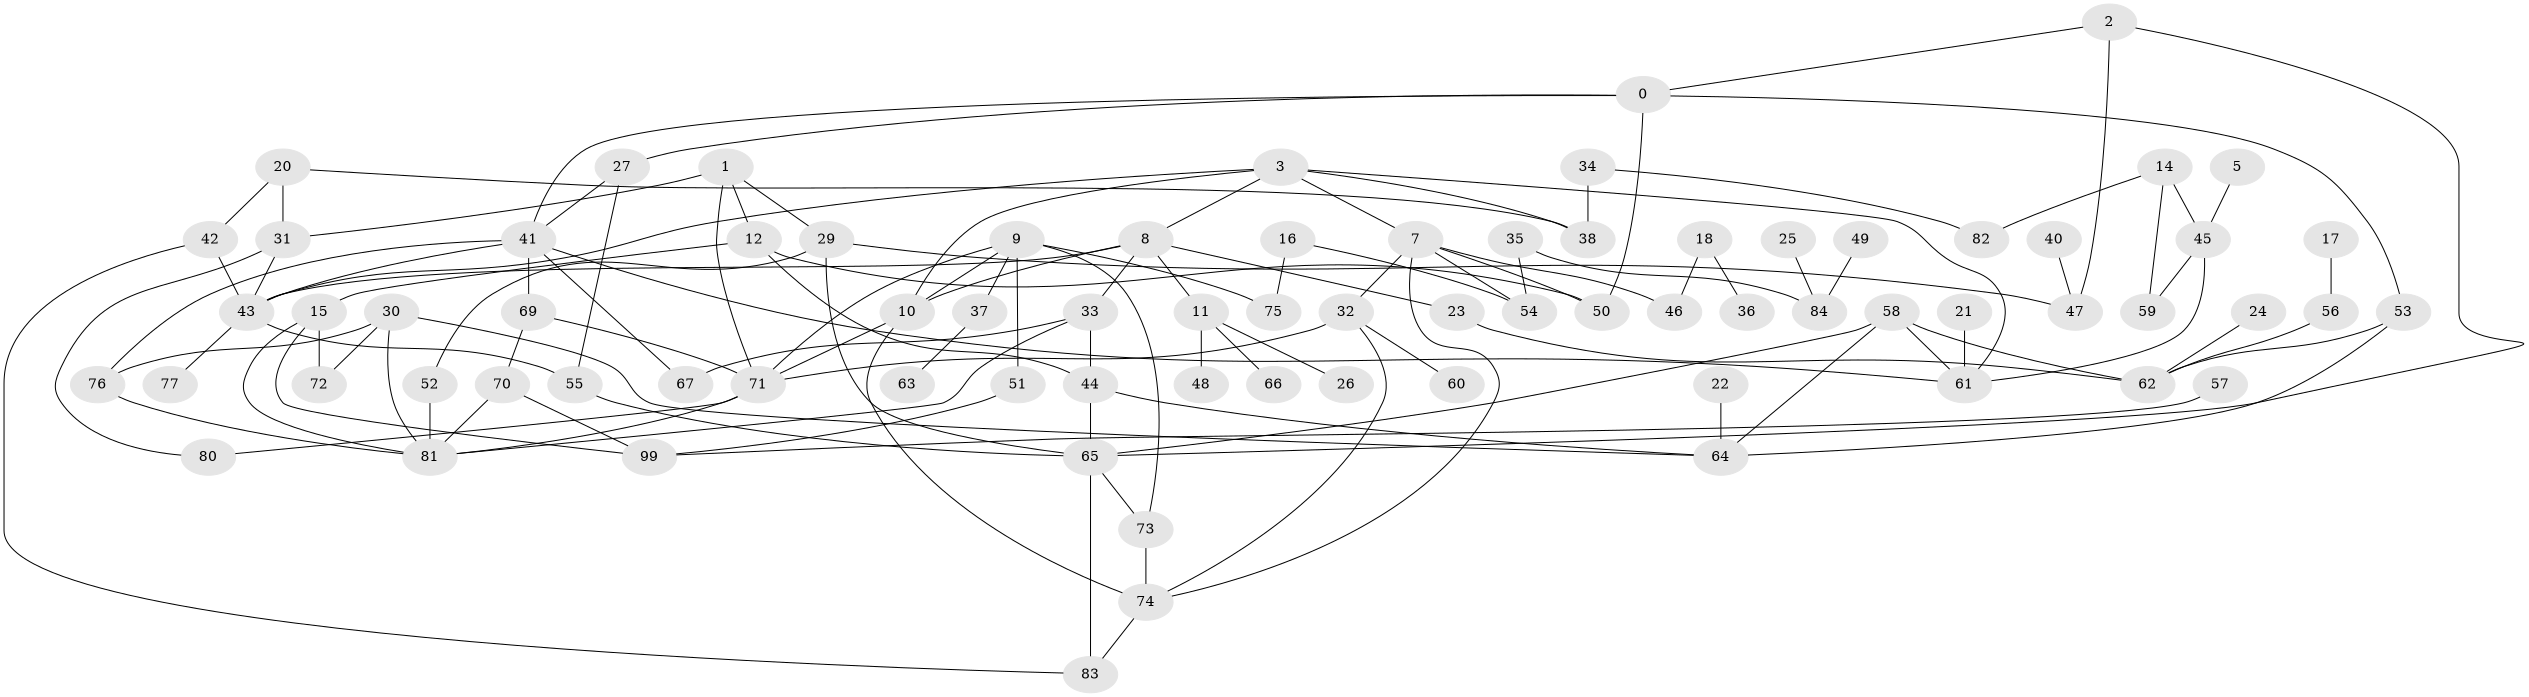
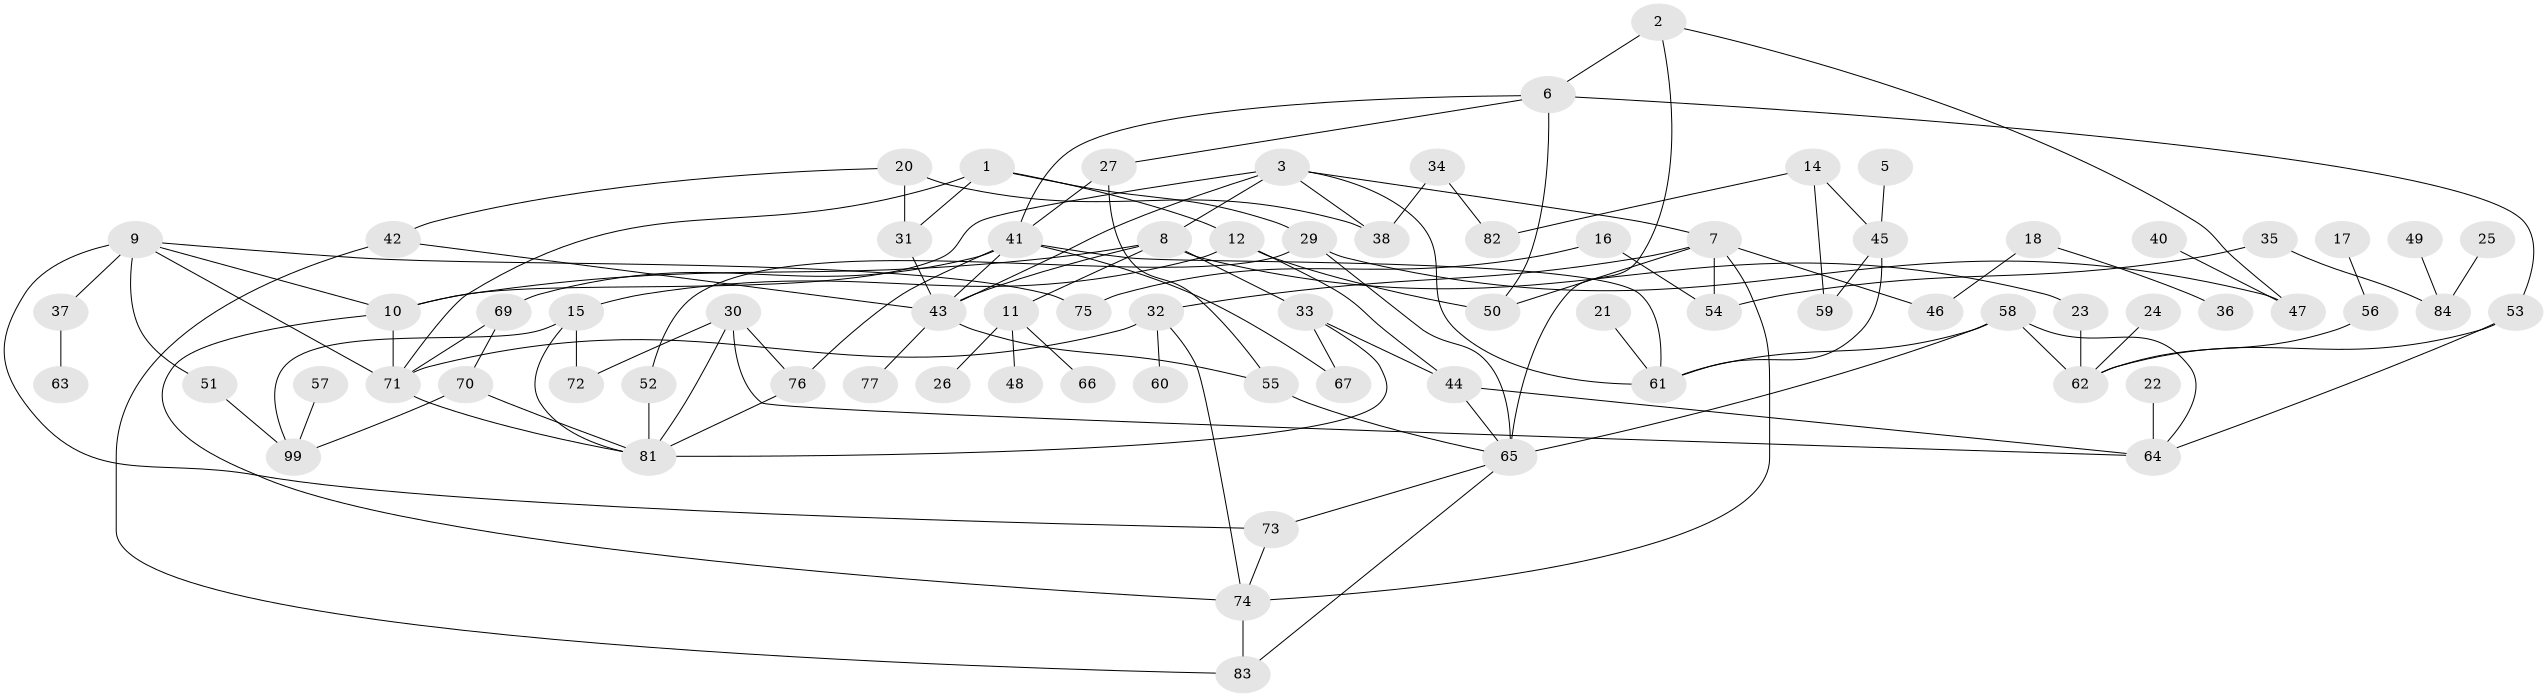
(1643, 95) -> (1548, 95)
(208, 457) -> none
